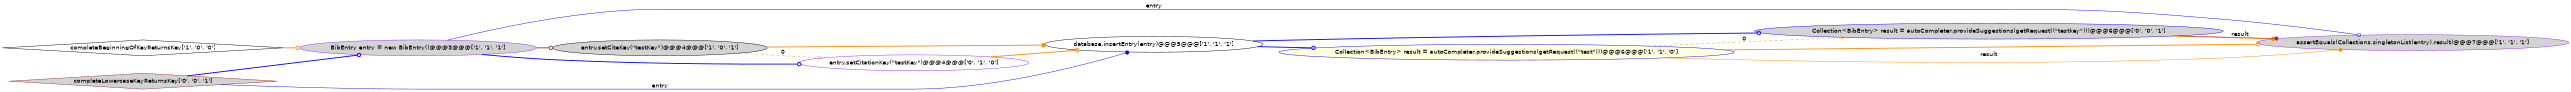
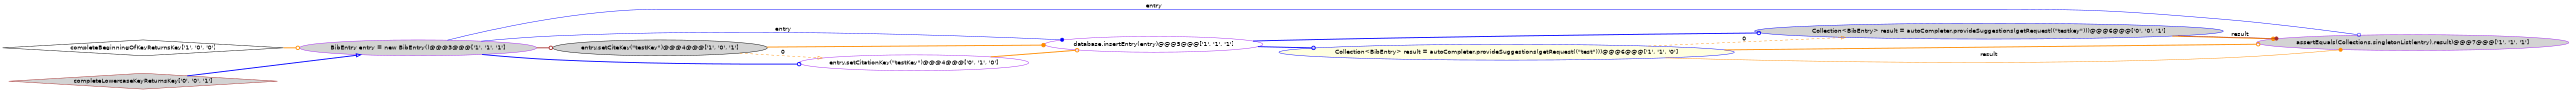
(1154, 44) -> (1154, 44)
(272, 66) -> (272, 66)
(675, 89) -> (771, 32)
